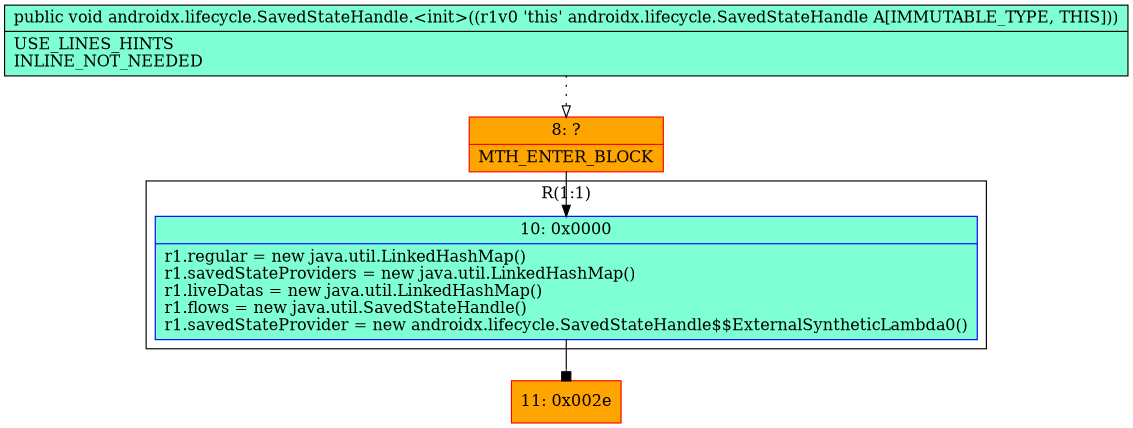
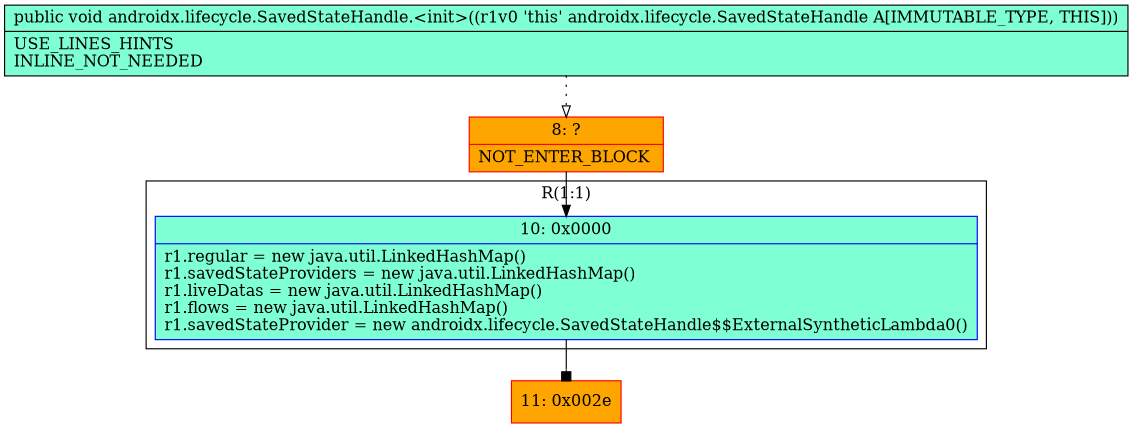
(566, 158) -> (565, 158)
(346, 308) -> (336, 308)
